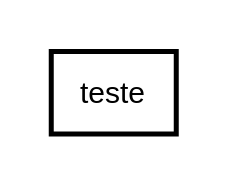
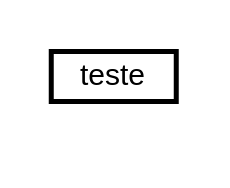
(114, 93) -> (114, 76)
